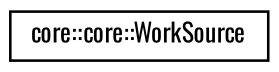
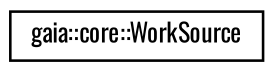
(139, 36) -> (137, 36)
